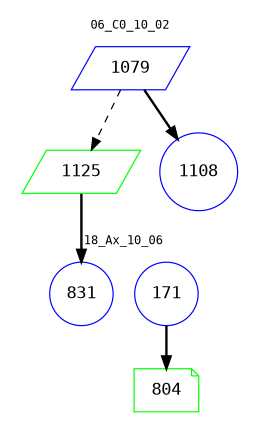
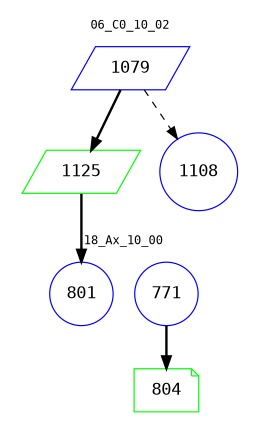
(157, 109) -> (157, 109)
(109, 115) -> (109, 115)
(124, 241) -> (124, 241)
(81, 294) -> (81, 294)
(166, 294) -> (166, 294)
